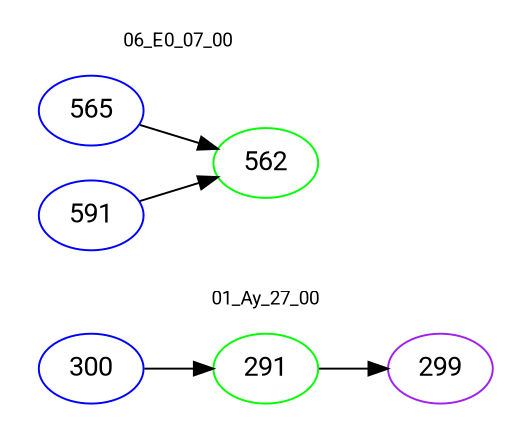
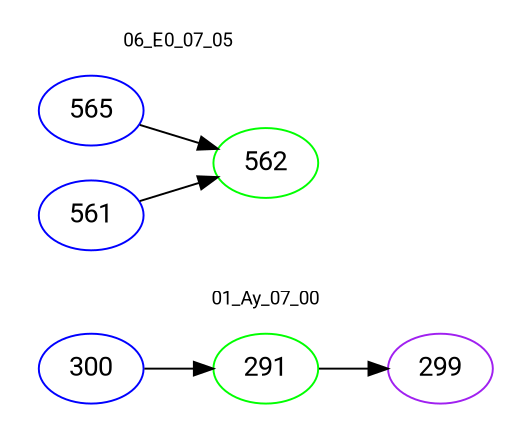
(179, 42) -> (179, 42)
(91, 215) -> (91, 215)
(266, 300) -> (266, 300)
